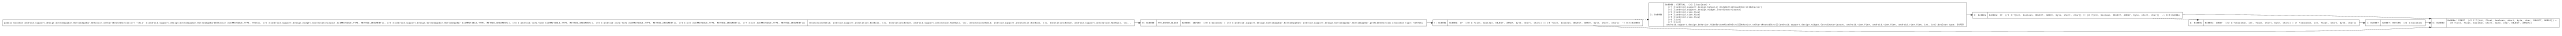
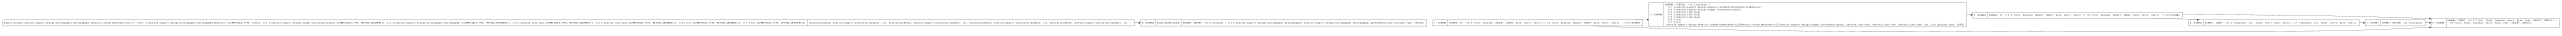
(1168, 23) -> (1168, 23)
(1429, 23) -> none
